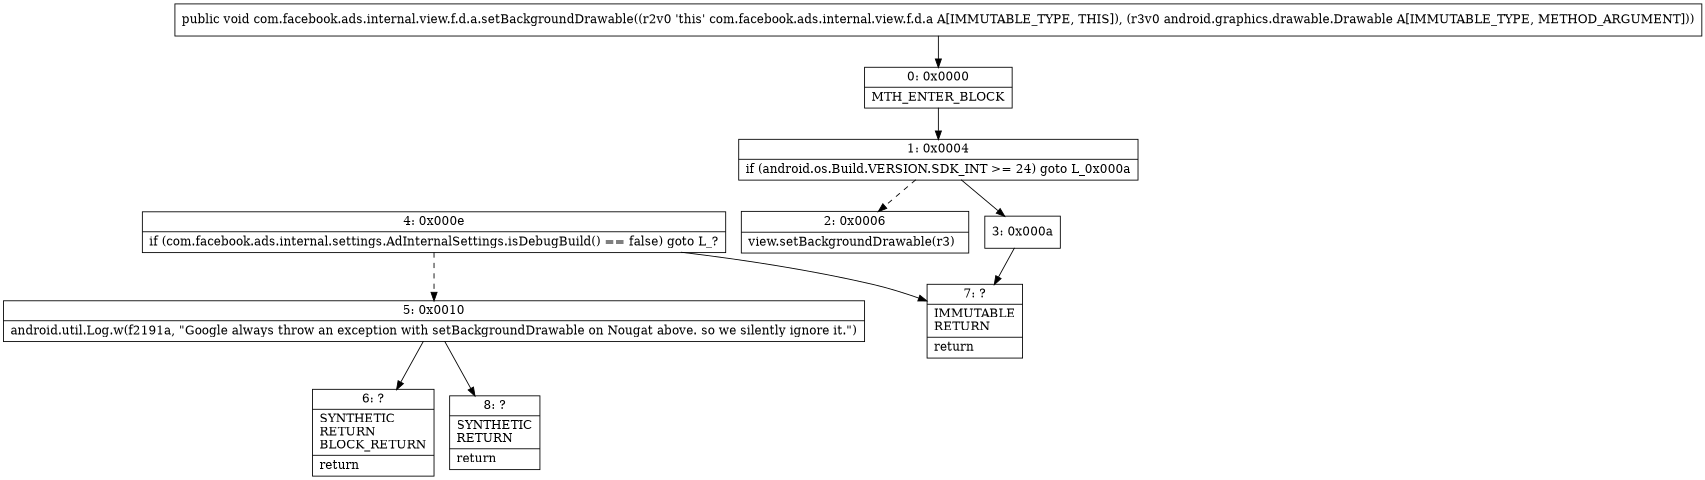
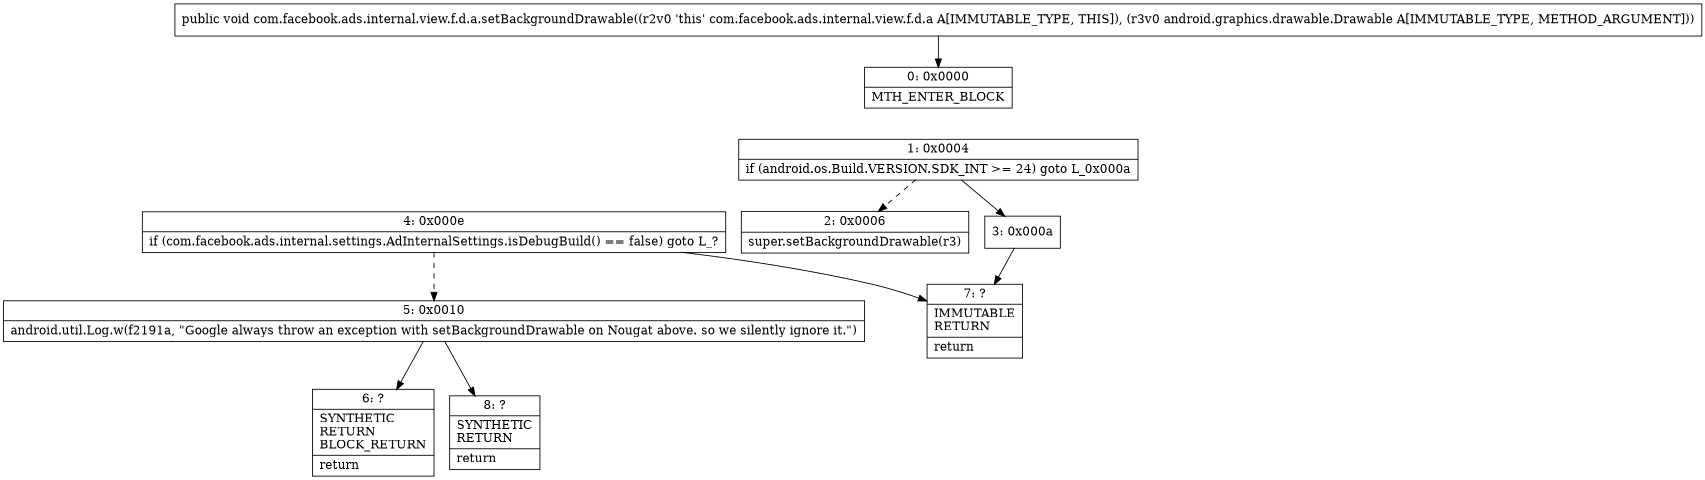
(938, 119) -> none
(852, 242) -> (855, 242)
